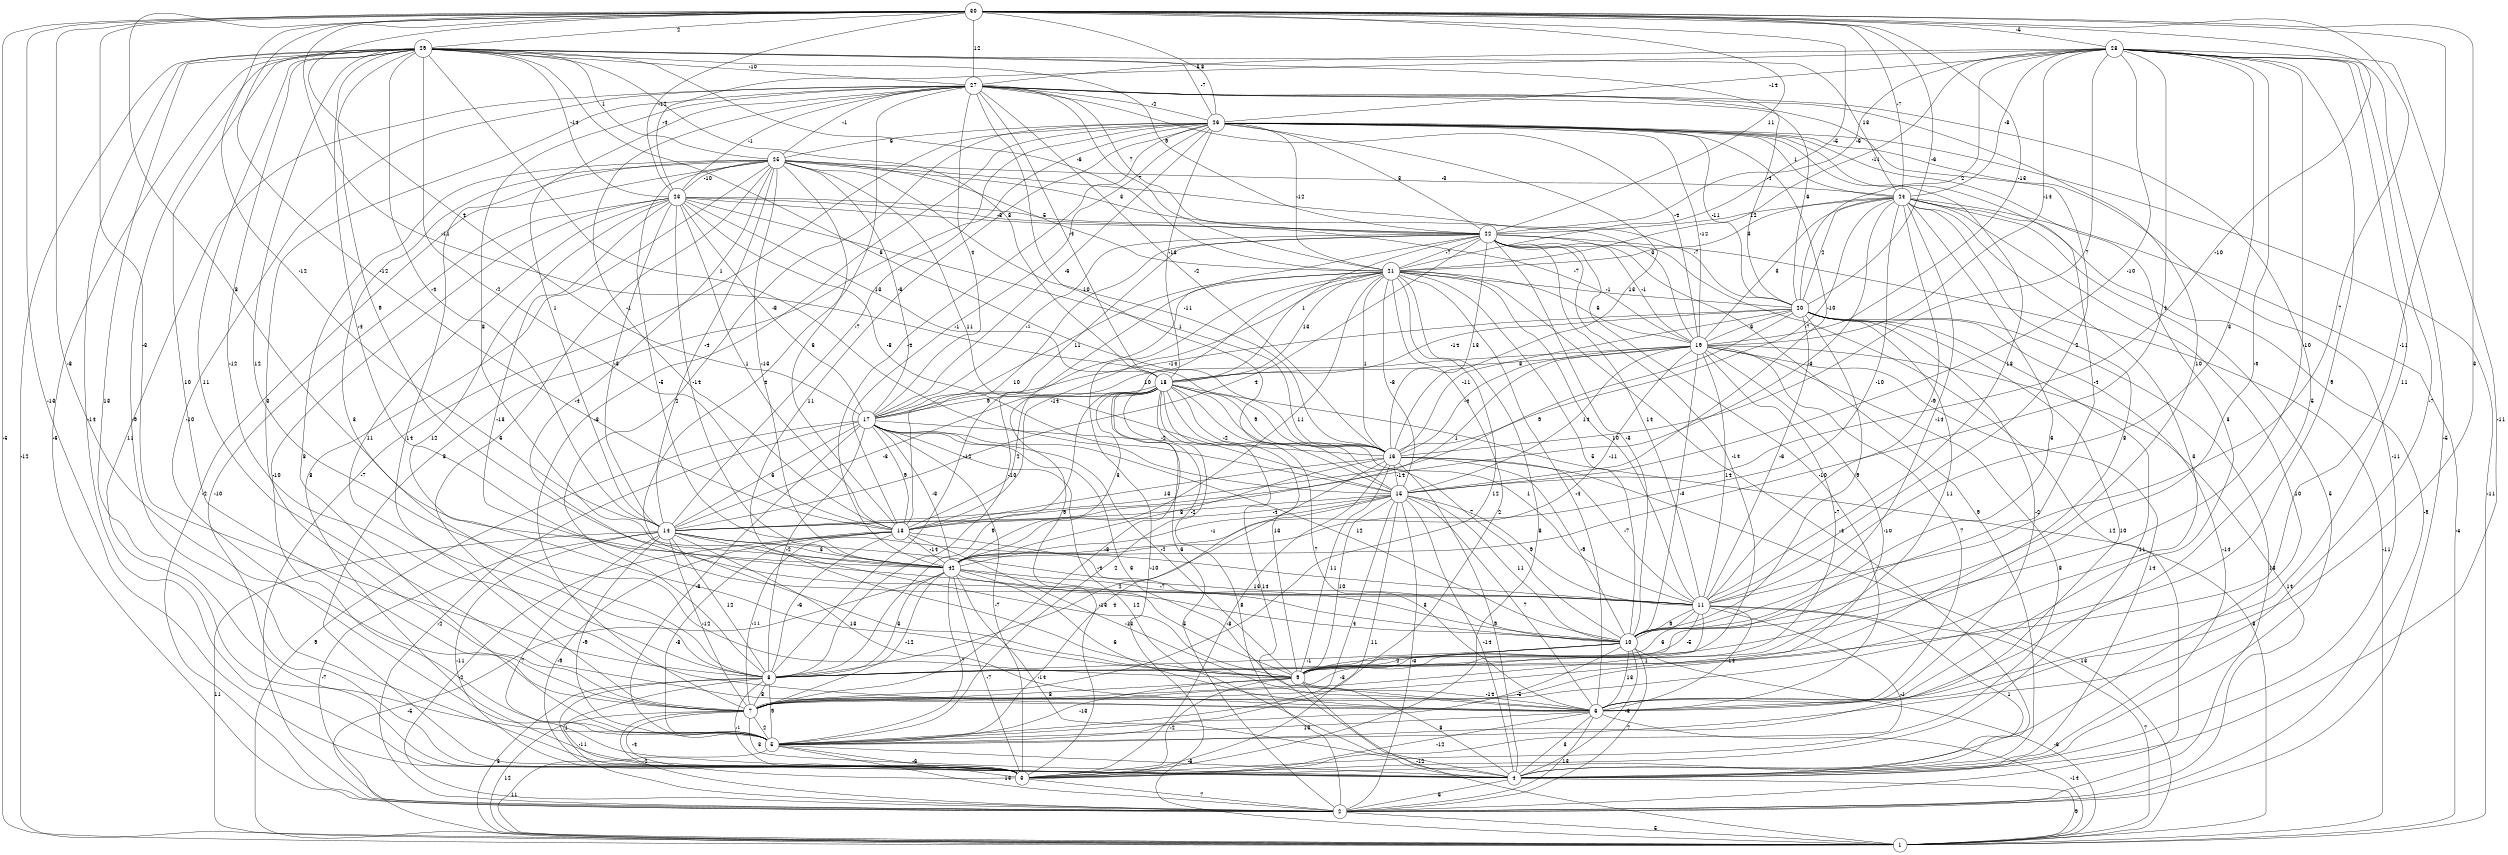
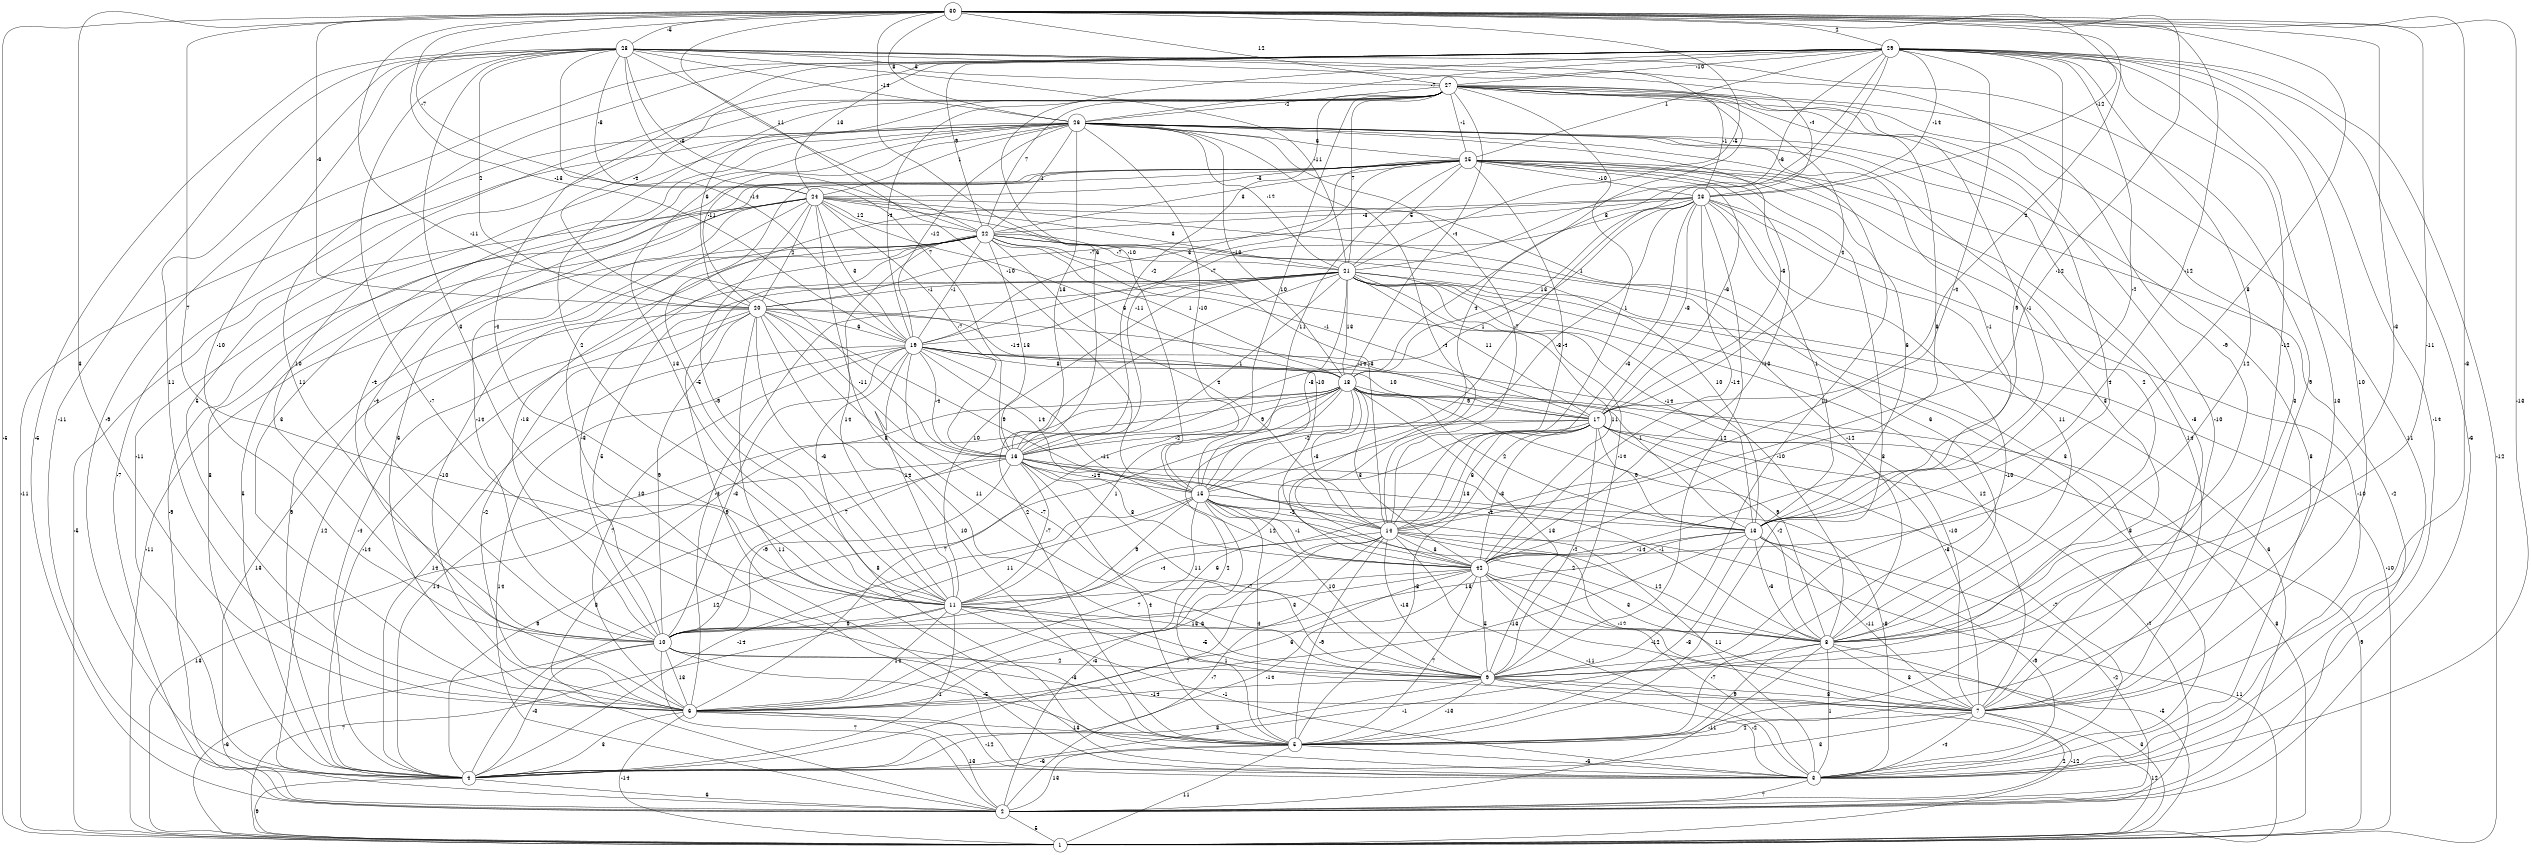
(1400, 179) -> (1043, 179)
(1240, 661) -> (1434, 507)
